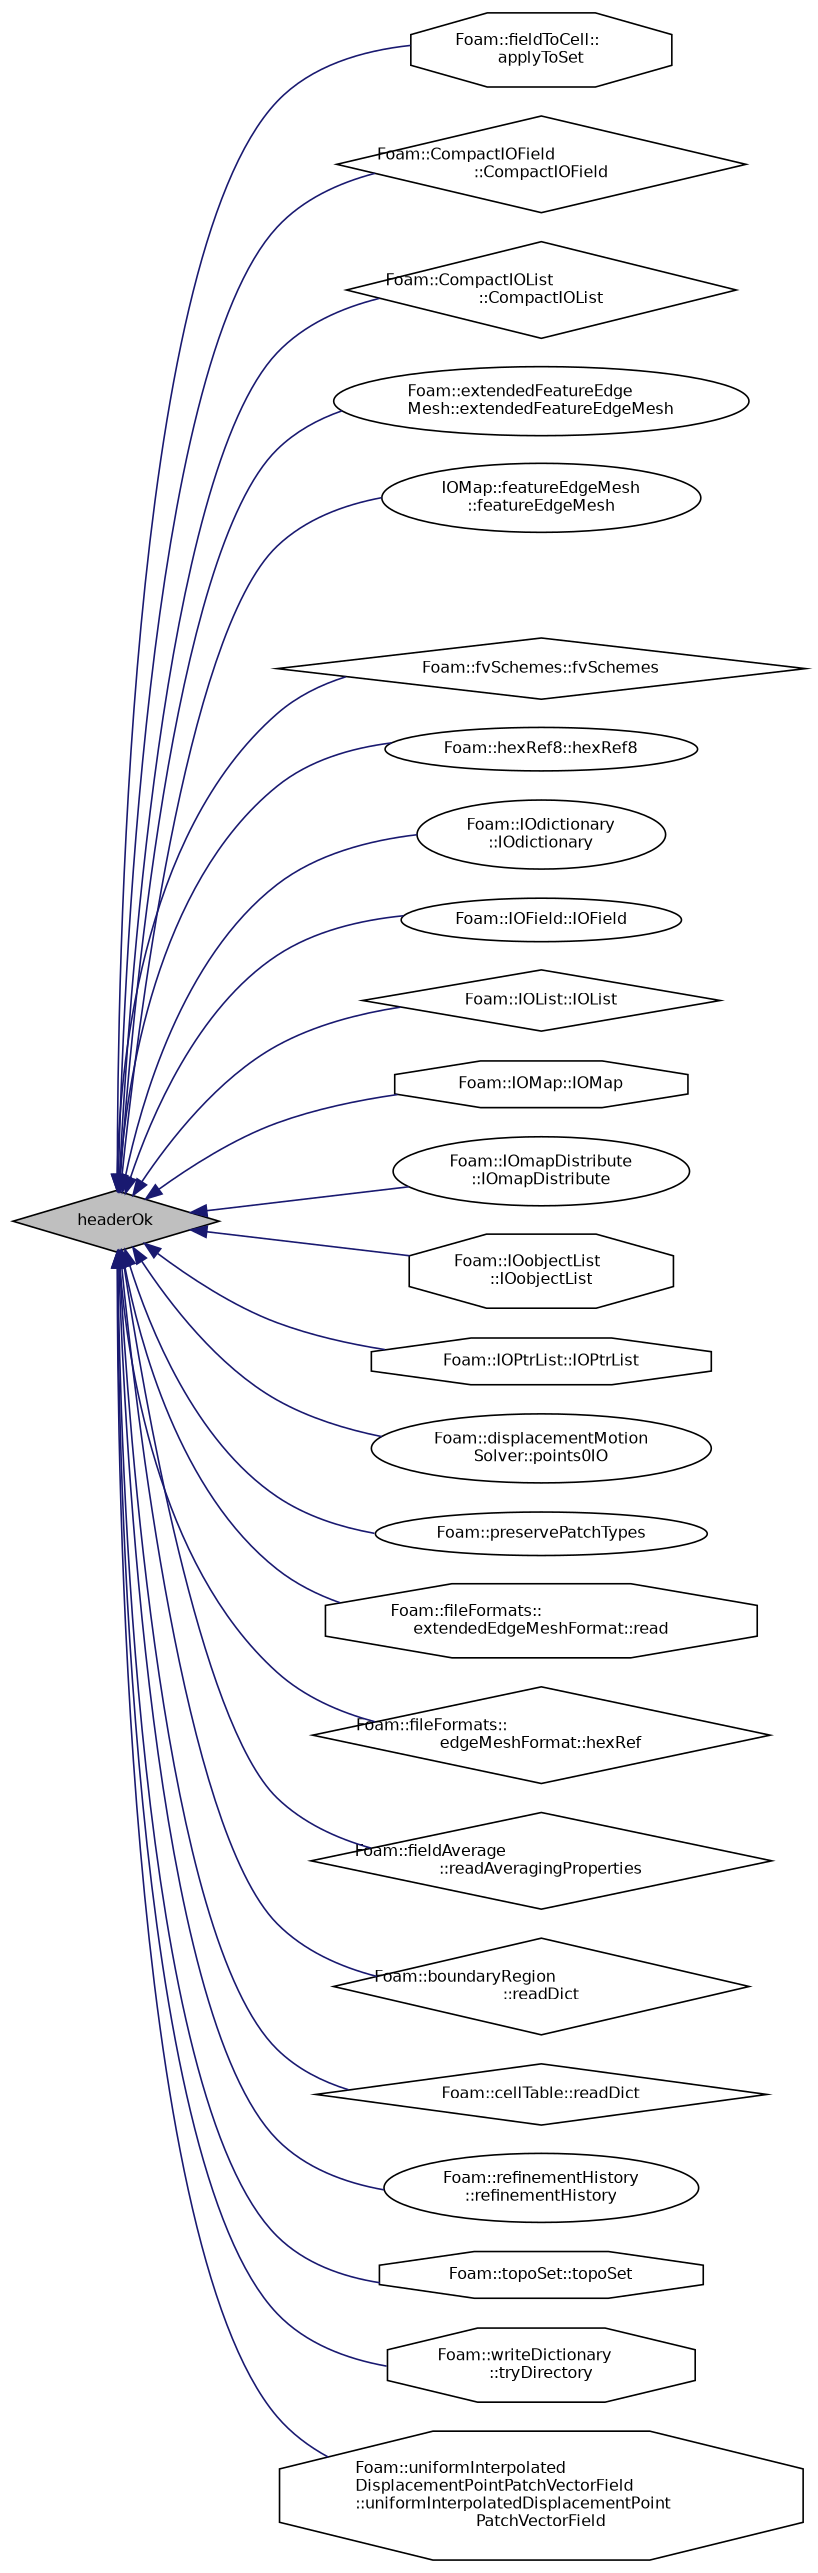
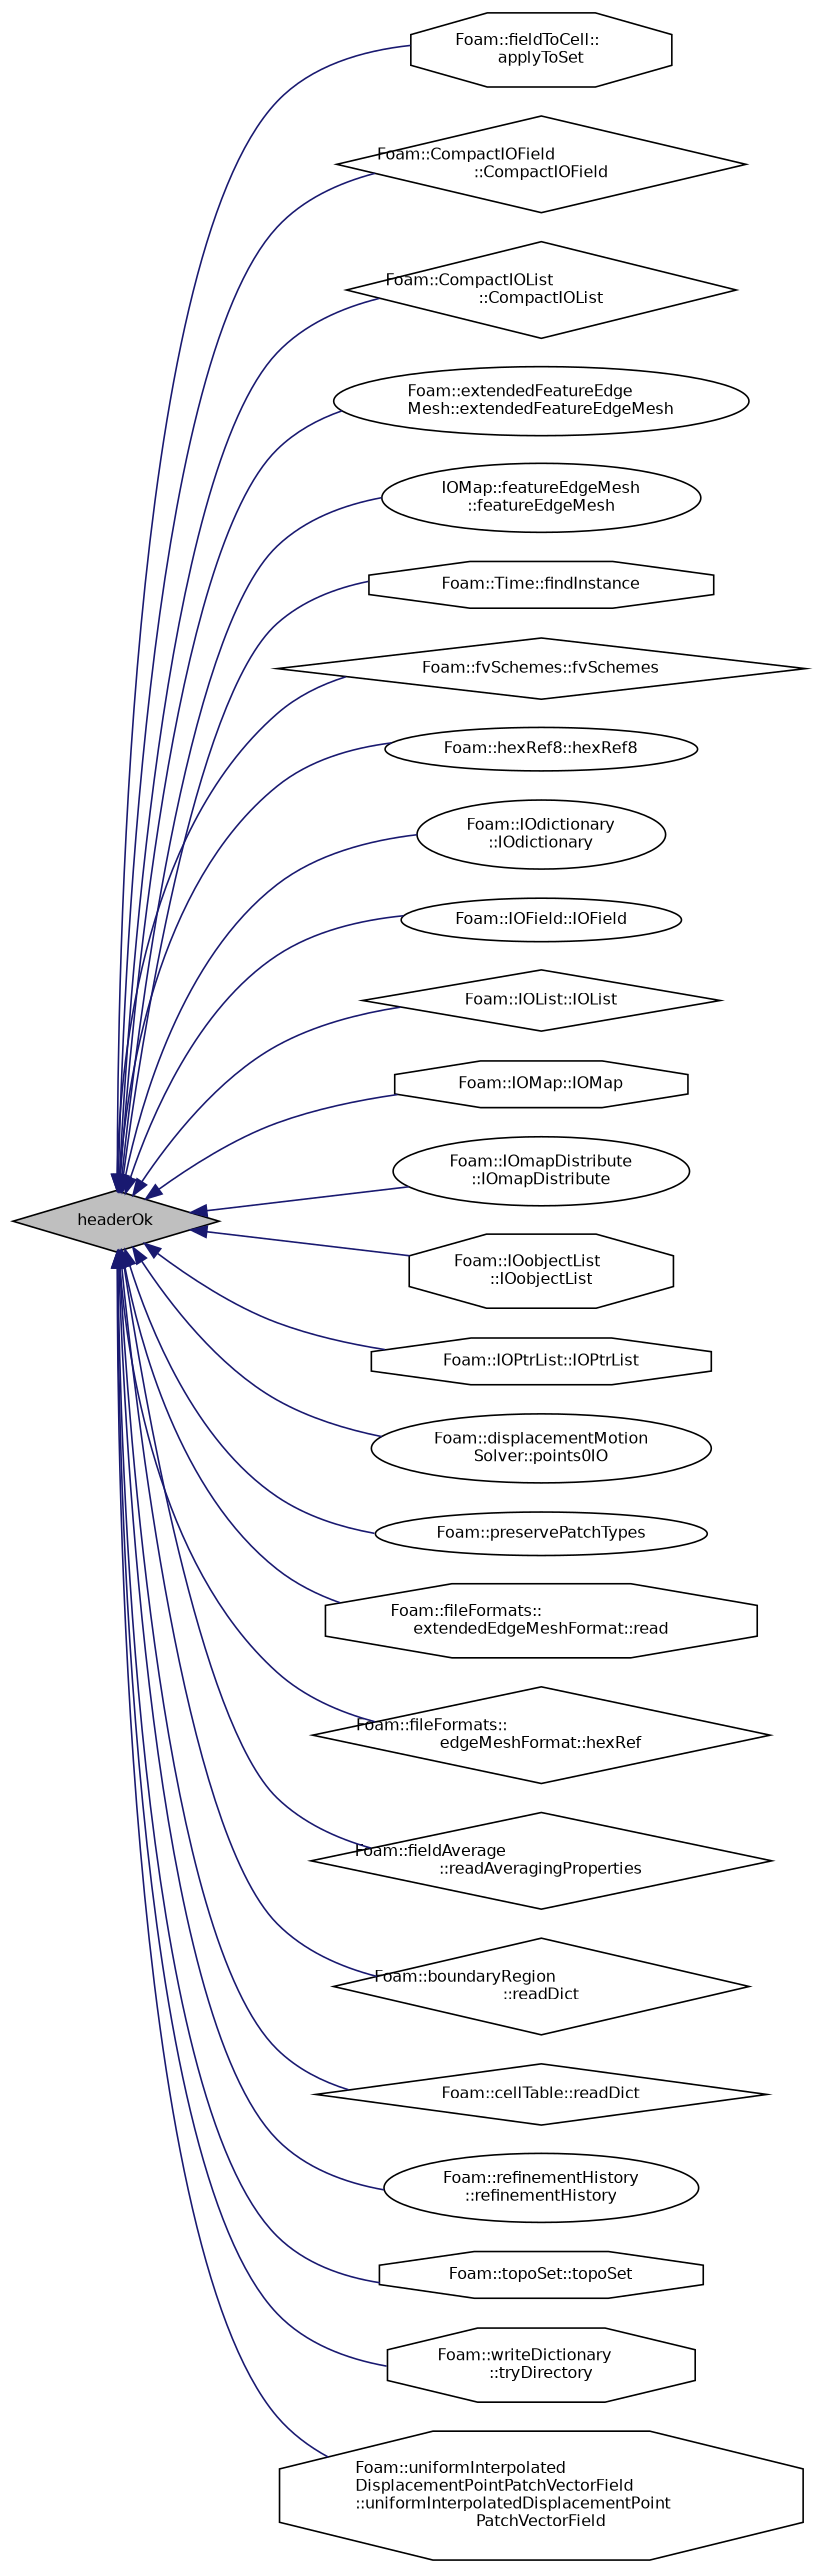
none -> (541, 585)
